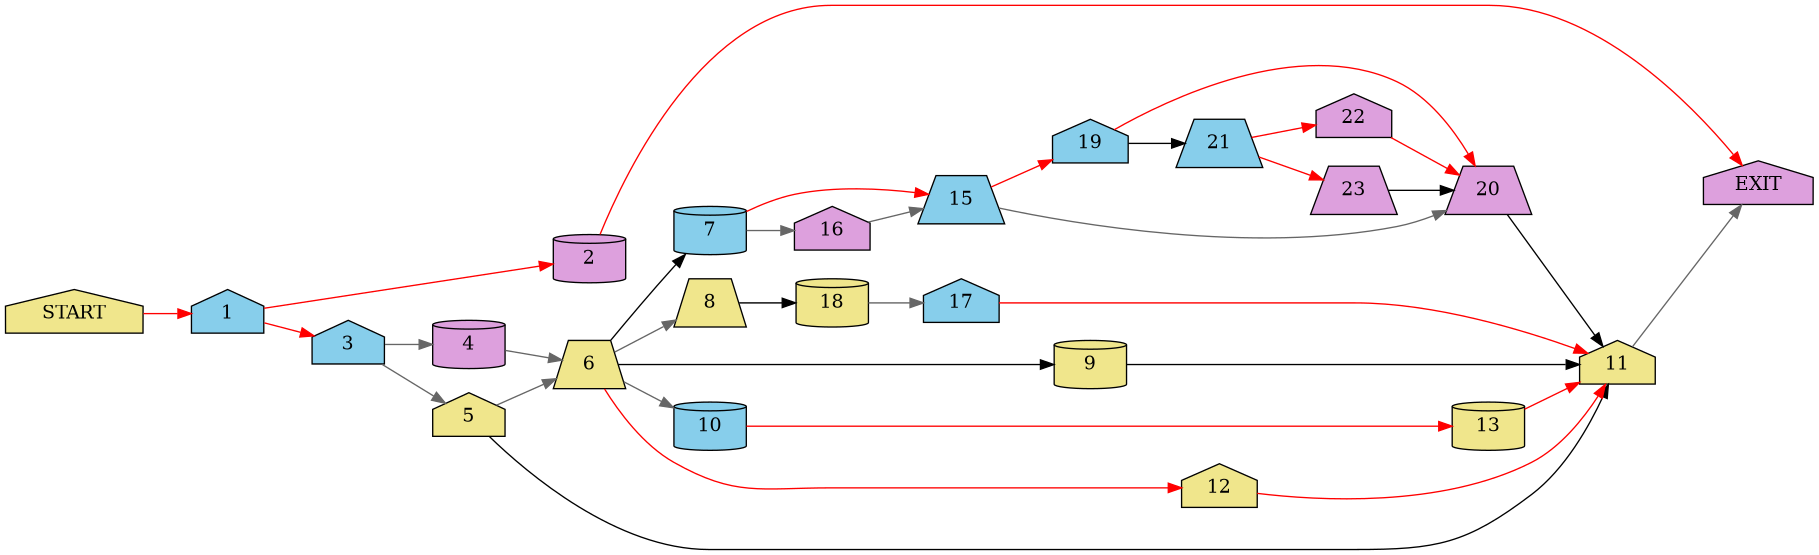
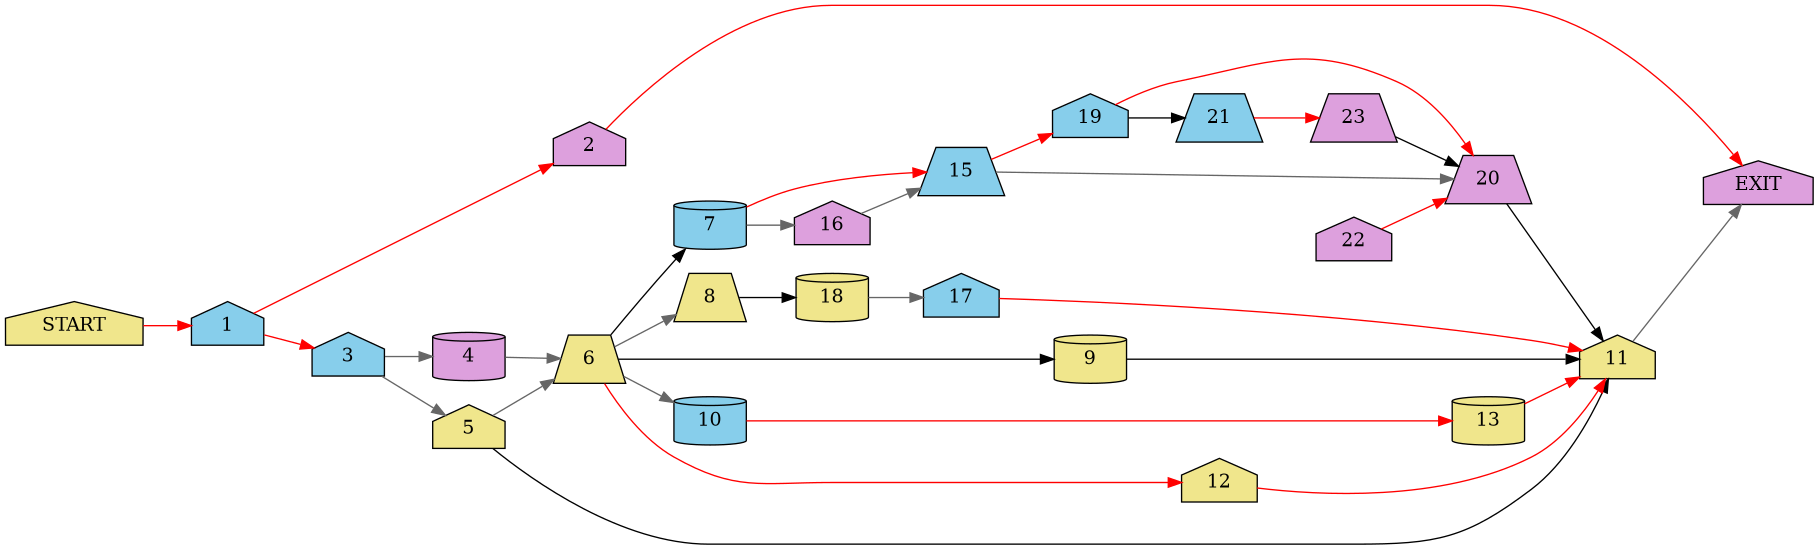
(1277, 133) -> none
(589, 259) -> (589, 146)
